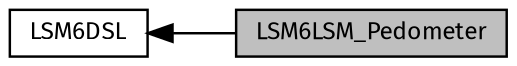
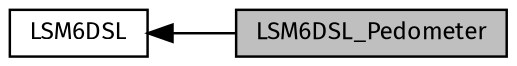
(371, 33) -> (371, 33)
